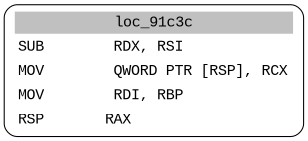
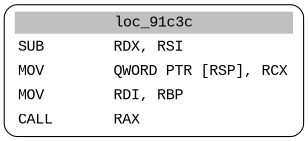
(75, 119) -> (79, 119)
